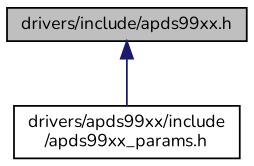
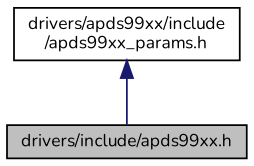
(127, 82) -> (127, 102)
